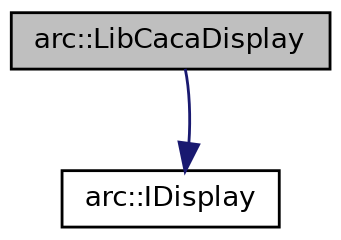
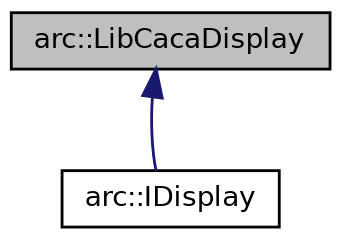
(189, 106) -> (152, 134)
